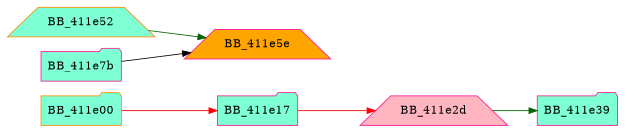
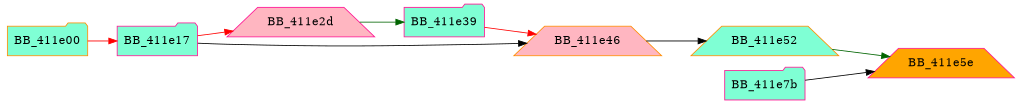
none -> (588, 41)
